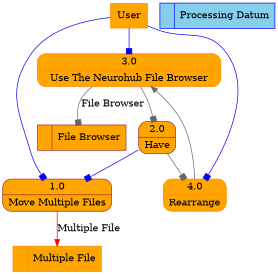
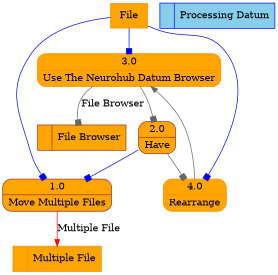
(129, 16) -> (129, 16)
(129, 78) -> (129, 78)
